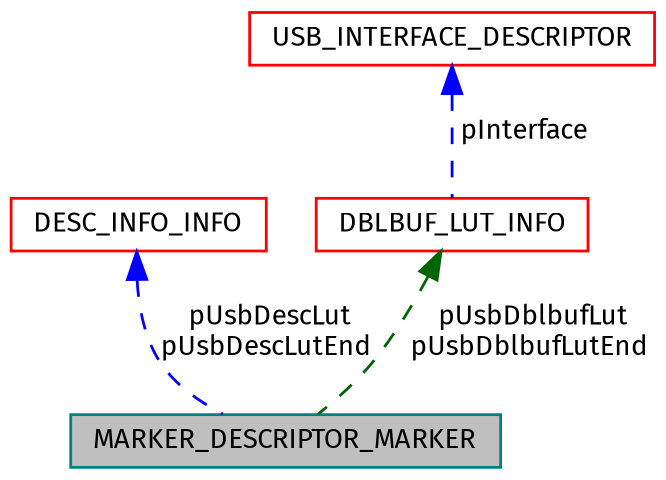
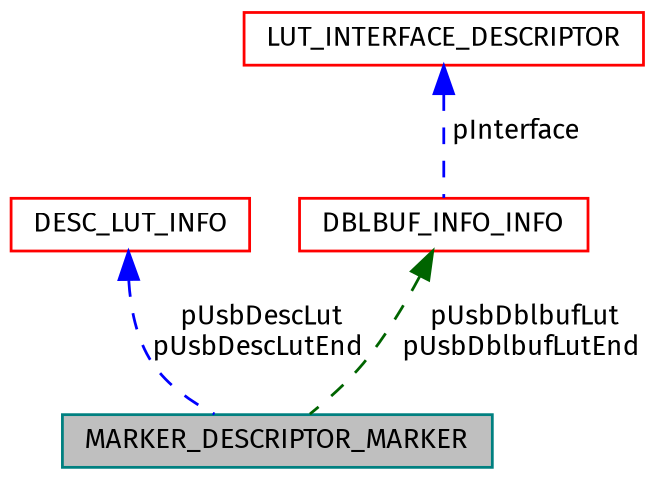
(452, 39) -> (444, 39)
(139, 225) -> (130, 225)
(452, 225) -> (444, 225)
